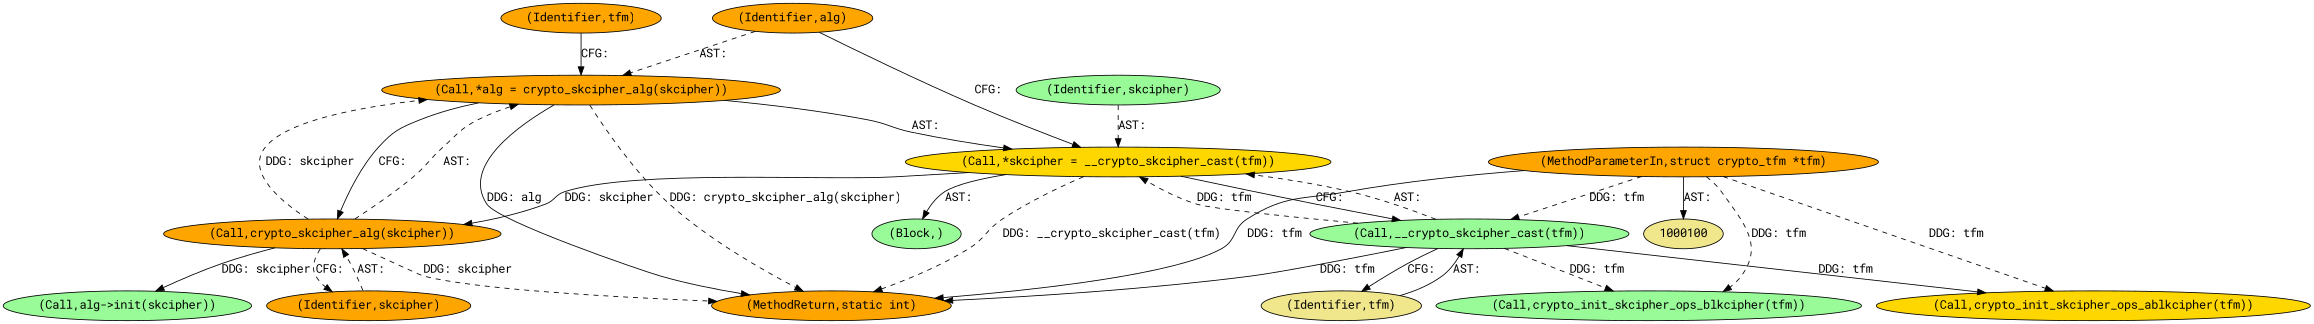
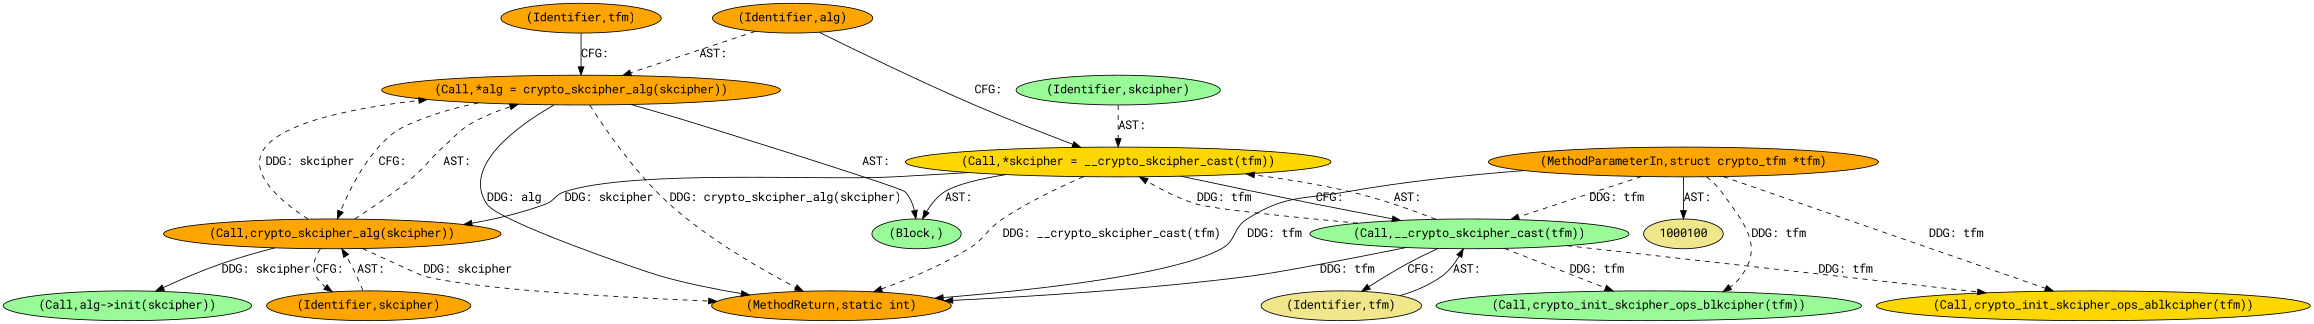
(865, 119) -> (779, 150)
(392, 134) -> (392, 134)
(1772, 269) -> (1772, 269)
